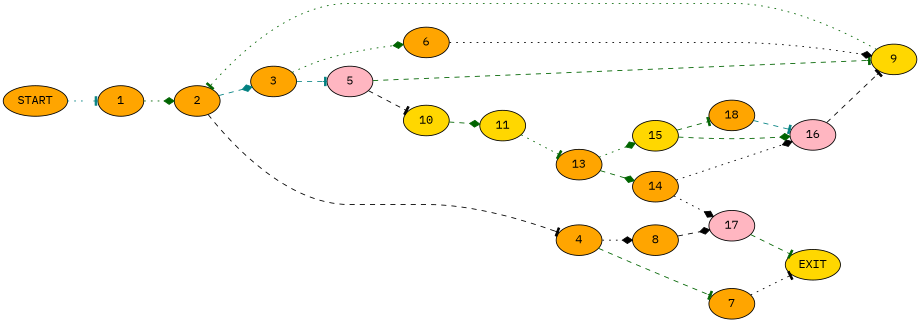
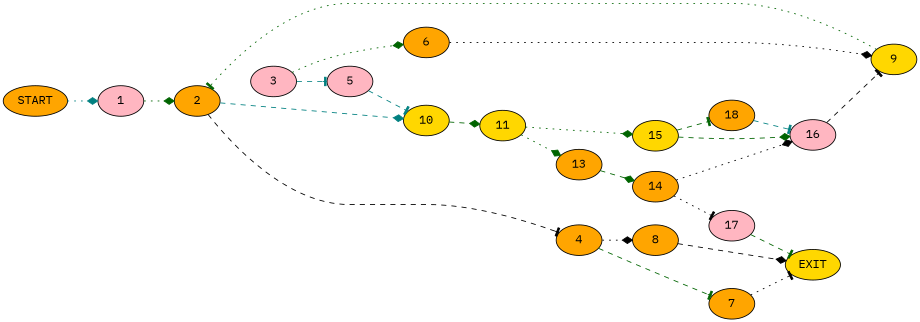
(620, 71) -> none
(274, 81) -> (274, 81)
(230, 93) -> (307, 110)
(386, 100) -> (386, 100)
(77, 101) -> (77, 101)
(121, 101) -> (121, 101)
(539, 144) -> (539, 144)
(612, 152) -> (574, 130)
(692, 205) -> (692, 205)
(689, 234) -> (727, 251)
